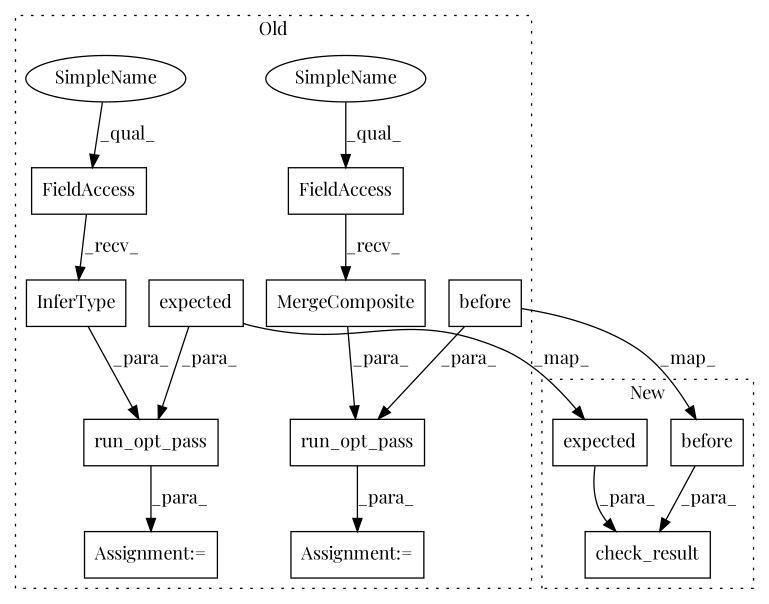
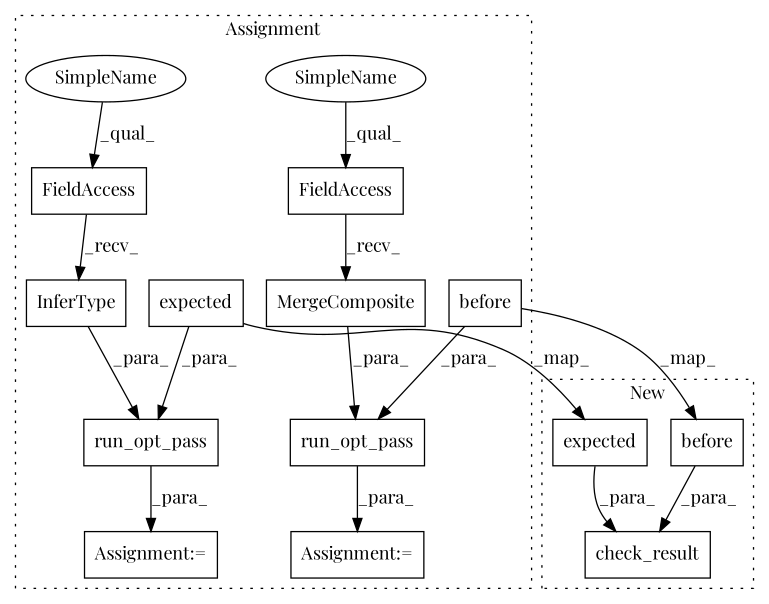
(274, 30) -> (274, 30)
